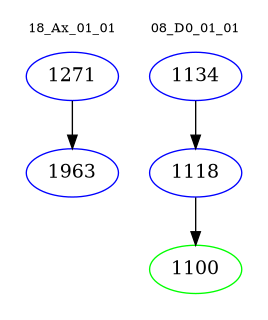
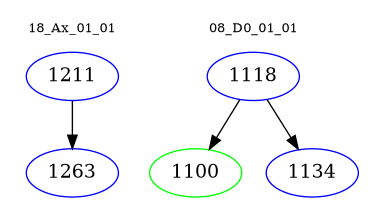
(72, 76) -> (72, 76)
(196, 118) -> (279, 119)
(72, 173) -> (72, 173)
